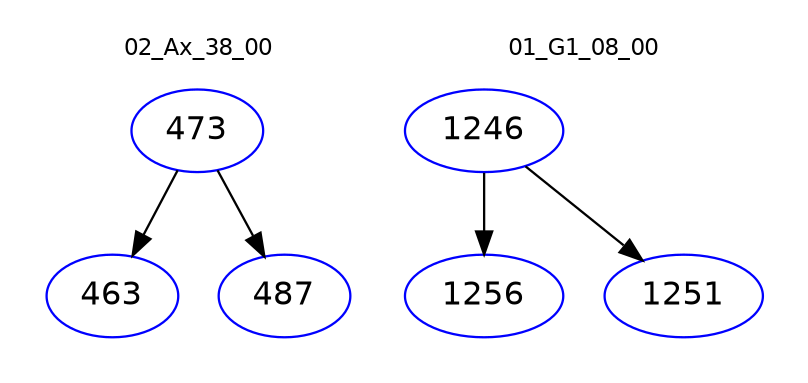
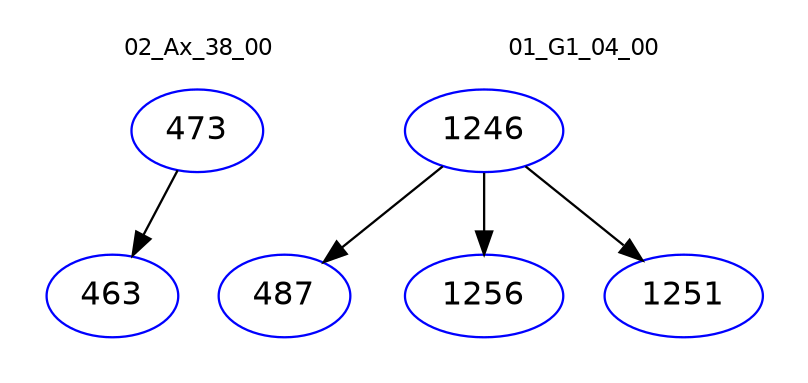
(584, 49) -> (584, 49)
(235, 203) -> (402, 199)
